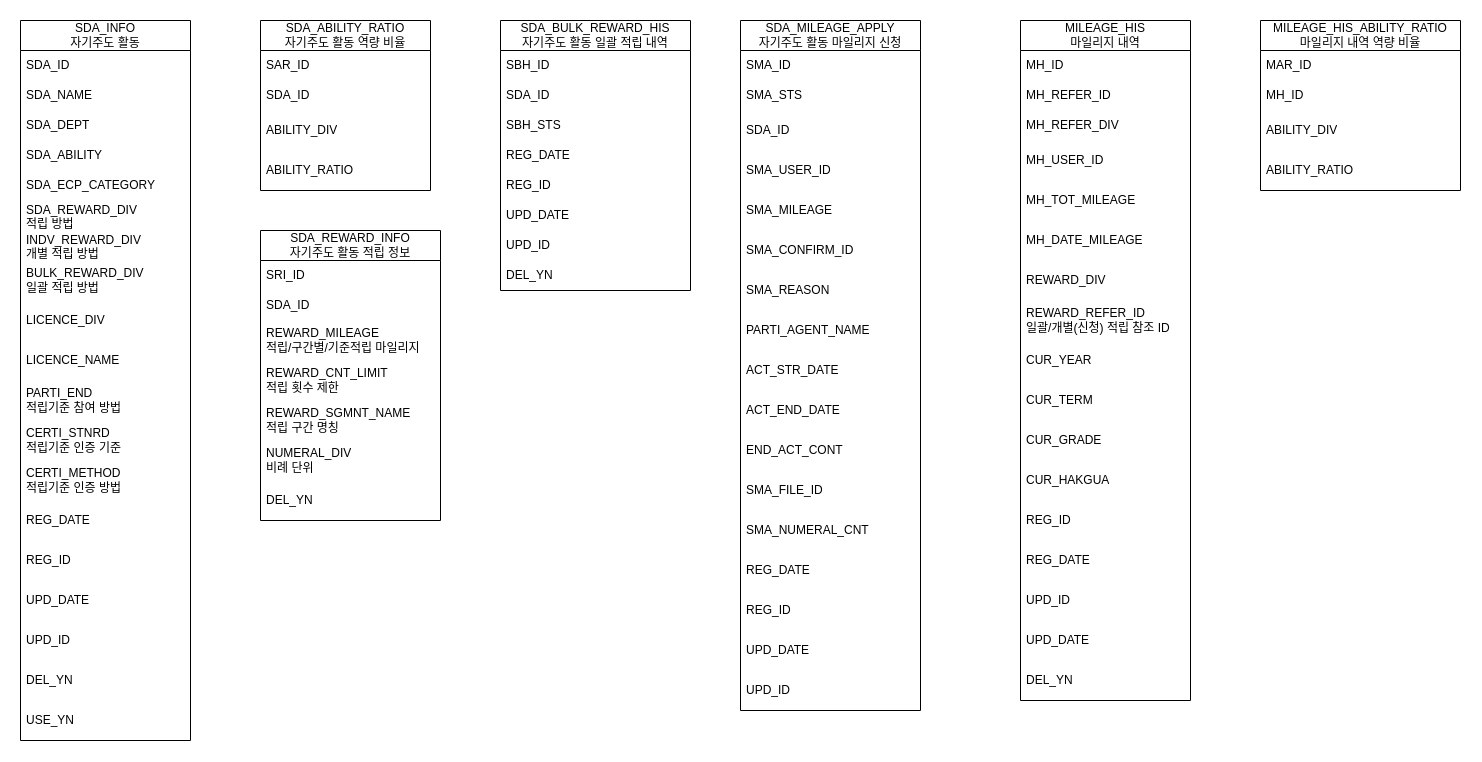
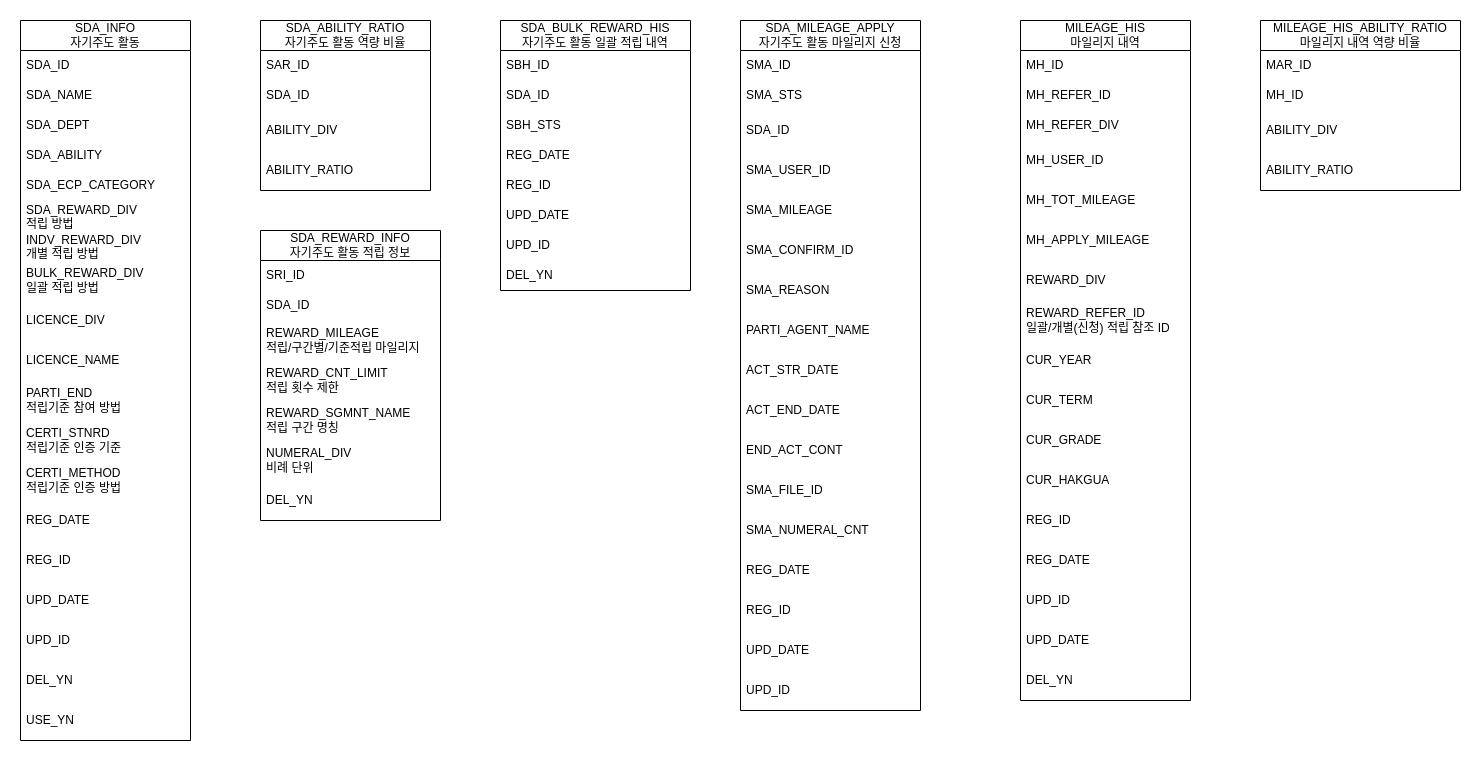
(1077, 241) -> (1080, 241)
